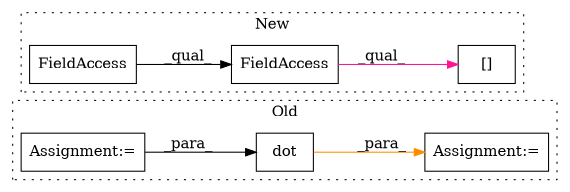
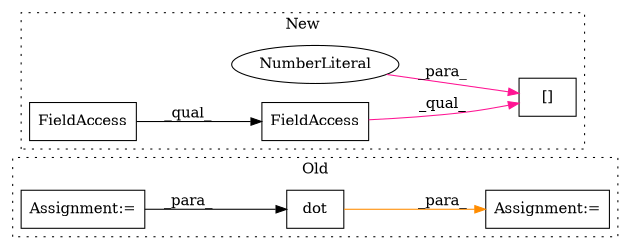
none -> (315, 64)
